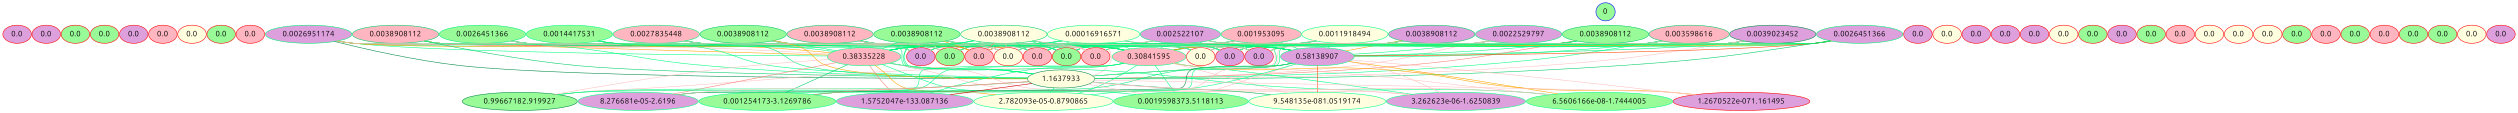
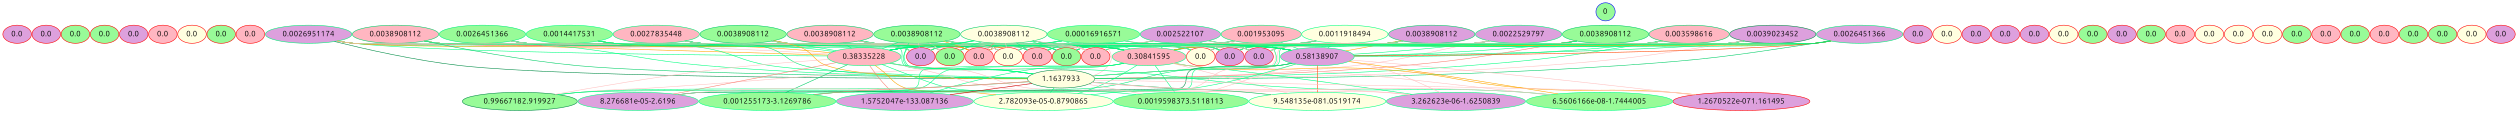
(1094, 34) -> (1094, 34)
(767, 101) -> (767, 101)
